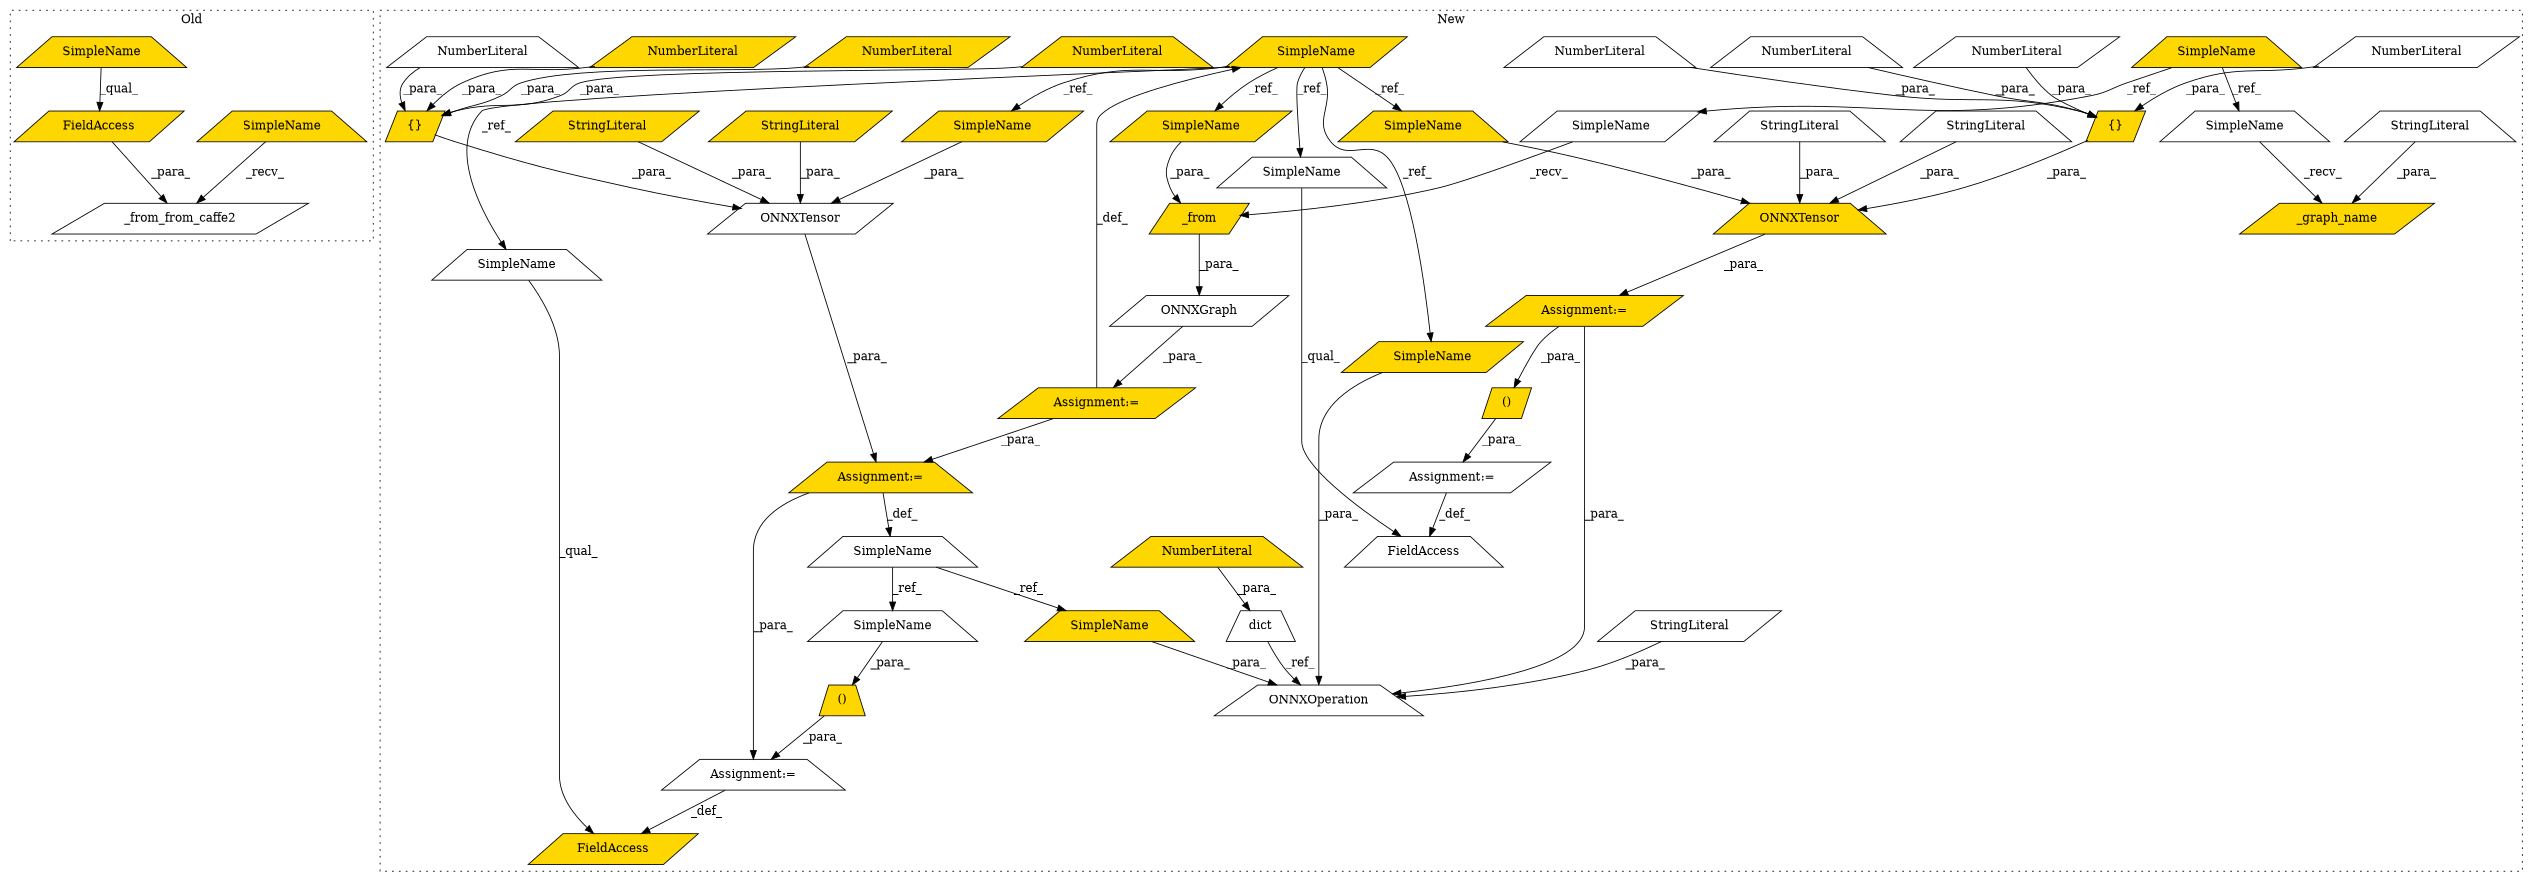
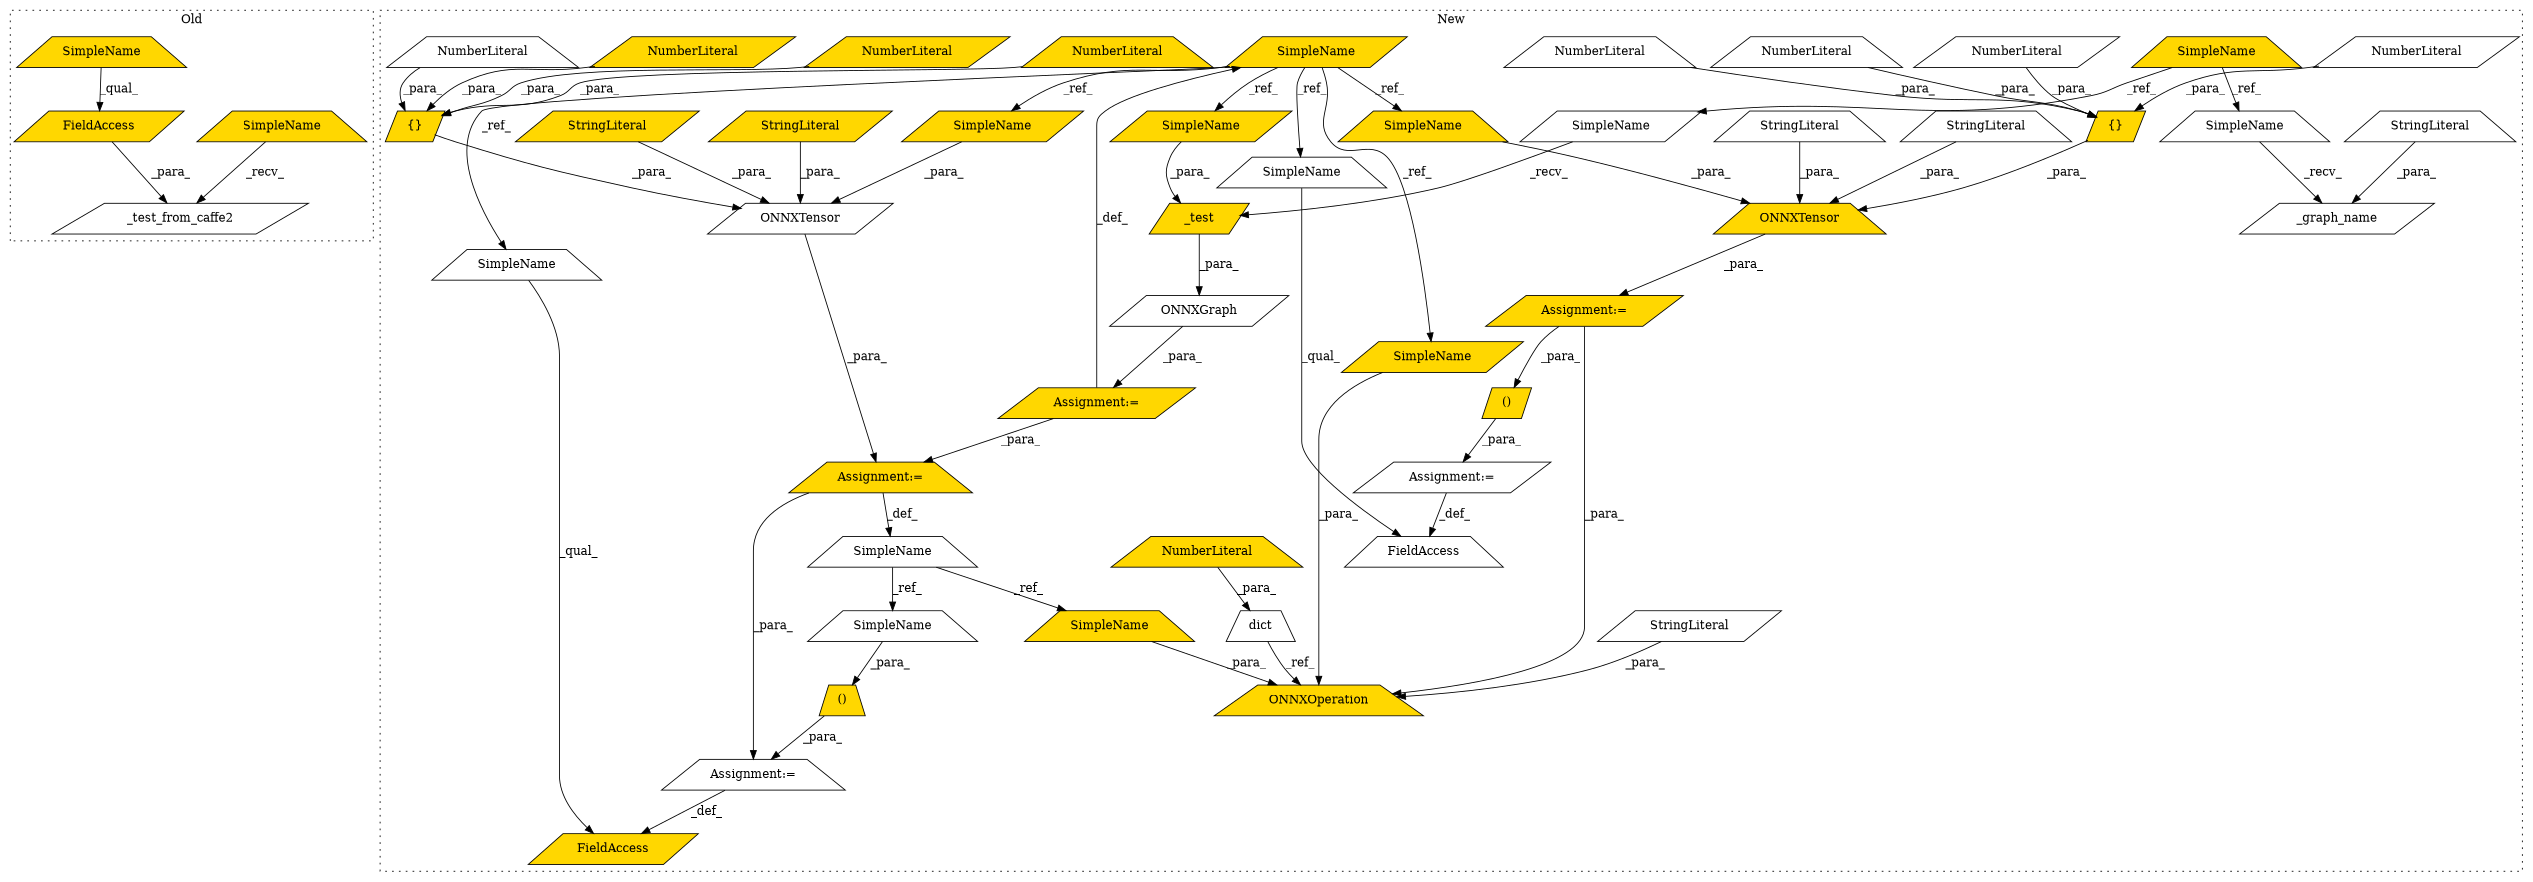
(180, 219) -> (180, 219)
(1199, 219) -> (1199, 219)
(2337, 219) -> (2337, 219)
(1319, 700) -> (1319, 700)
